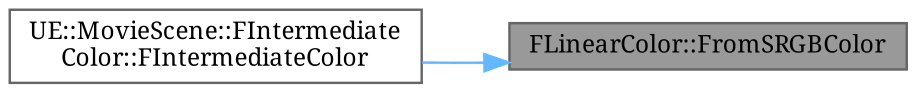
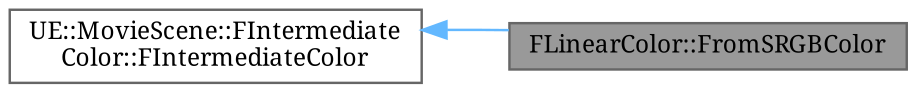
(453, 63) -> (478, 30)
